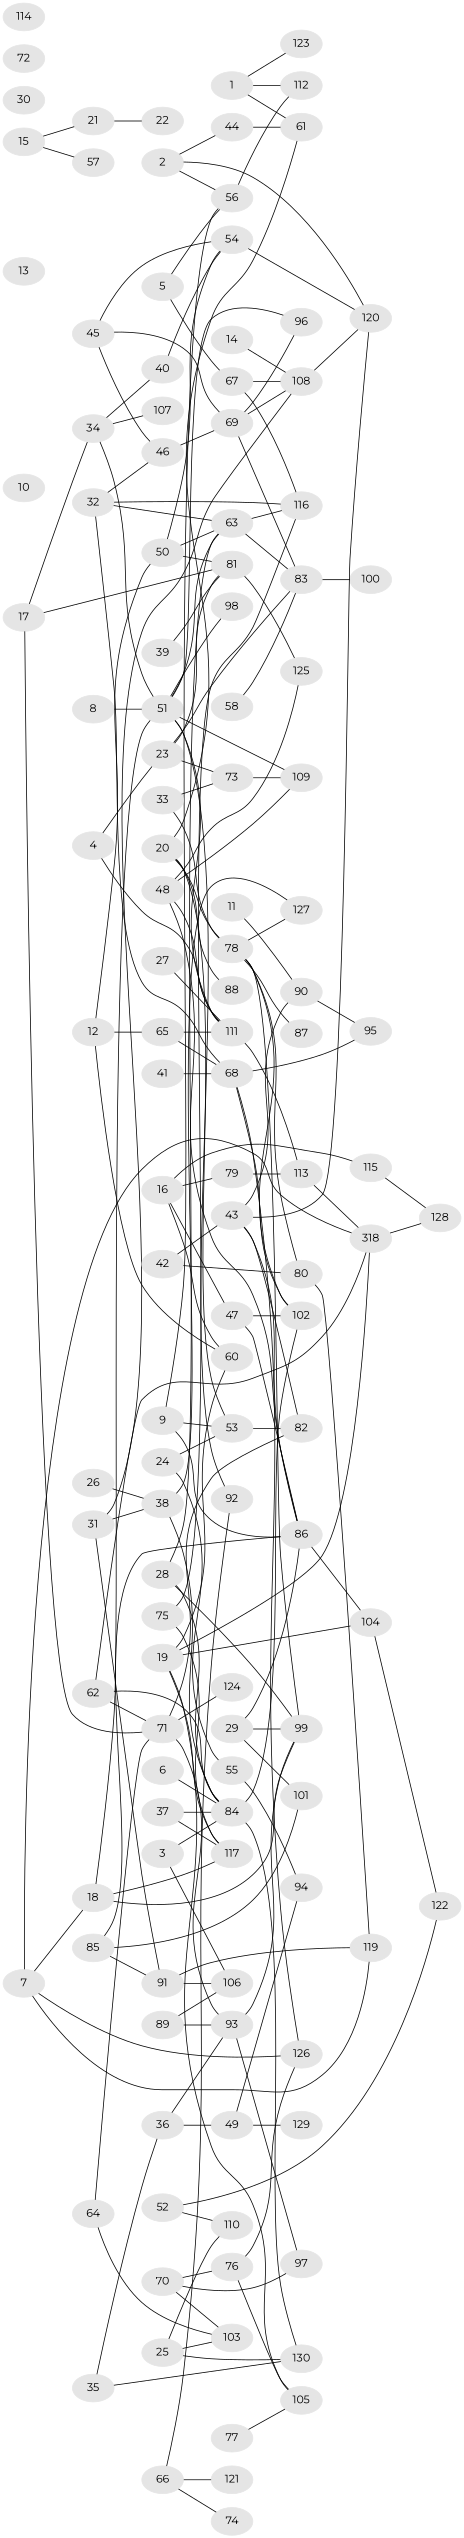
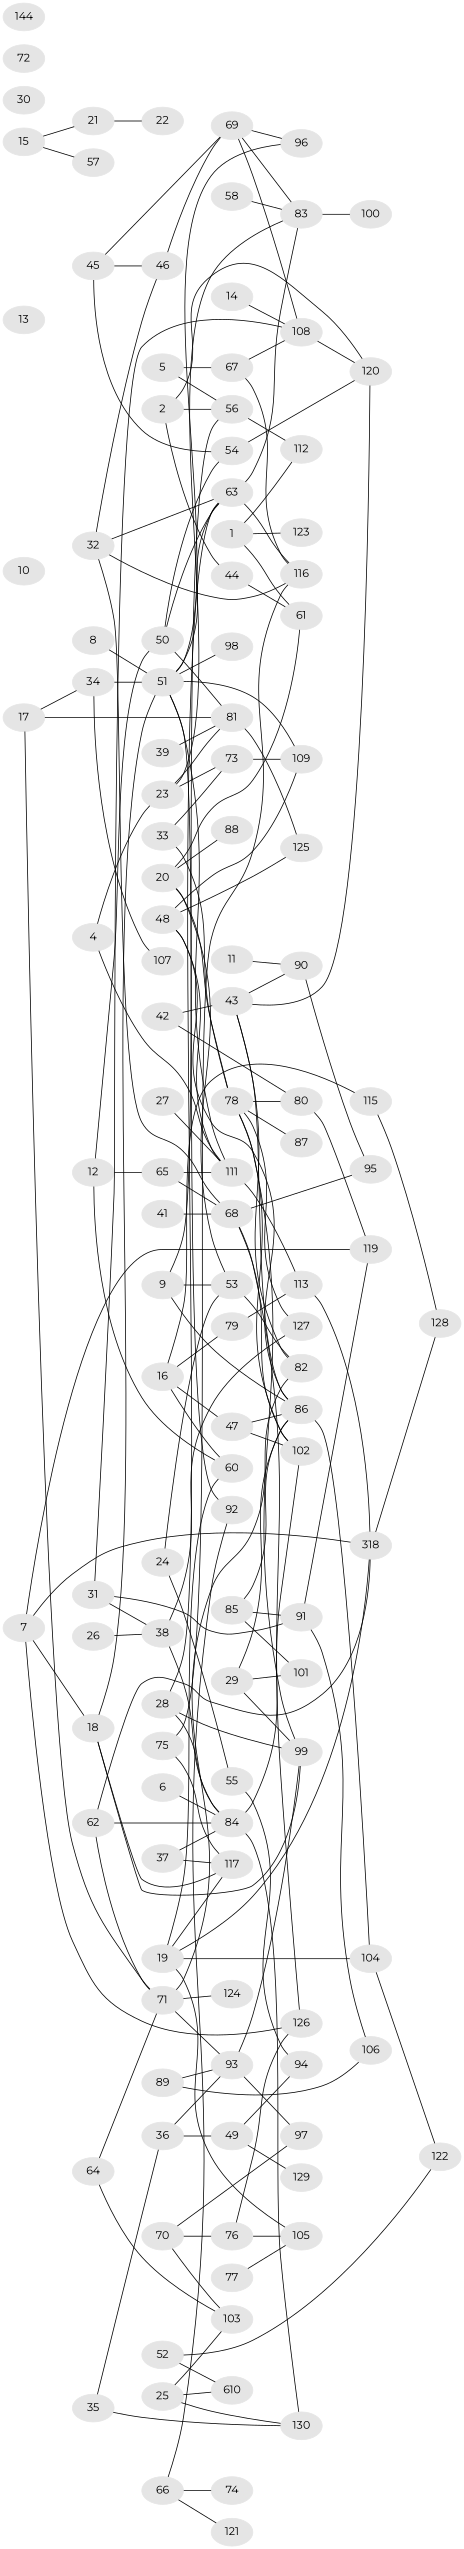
(24, 17) -> (24, 17)
(163, 369) -> none
(163, 1854) -> none
(232, 2225) -> (232, 2390)
